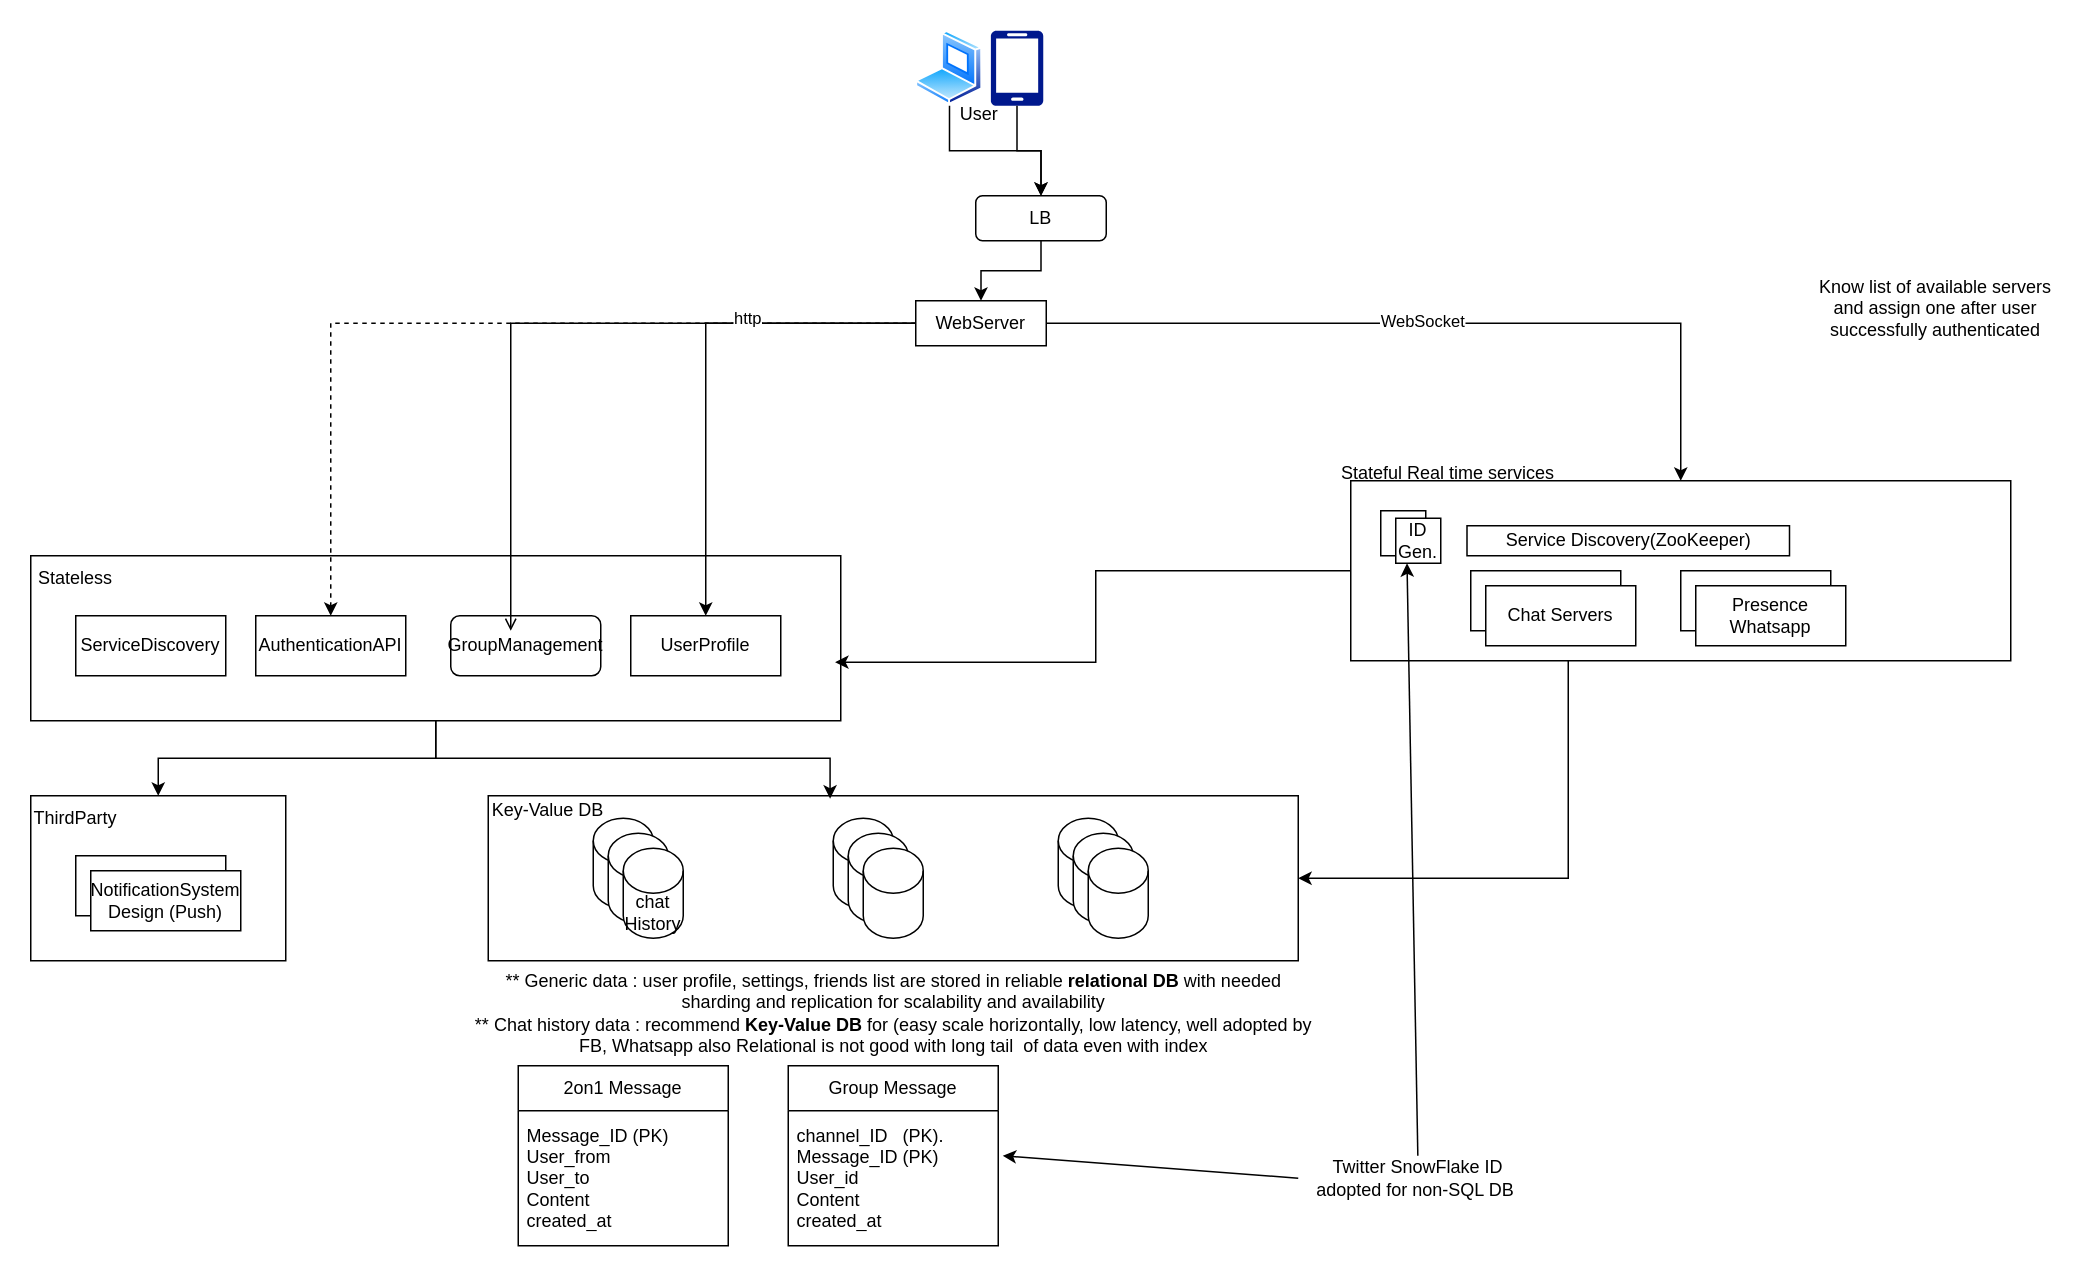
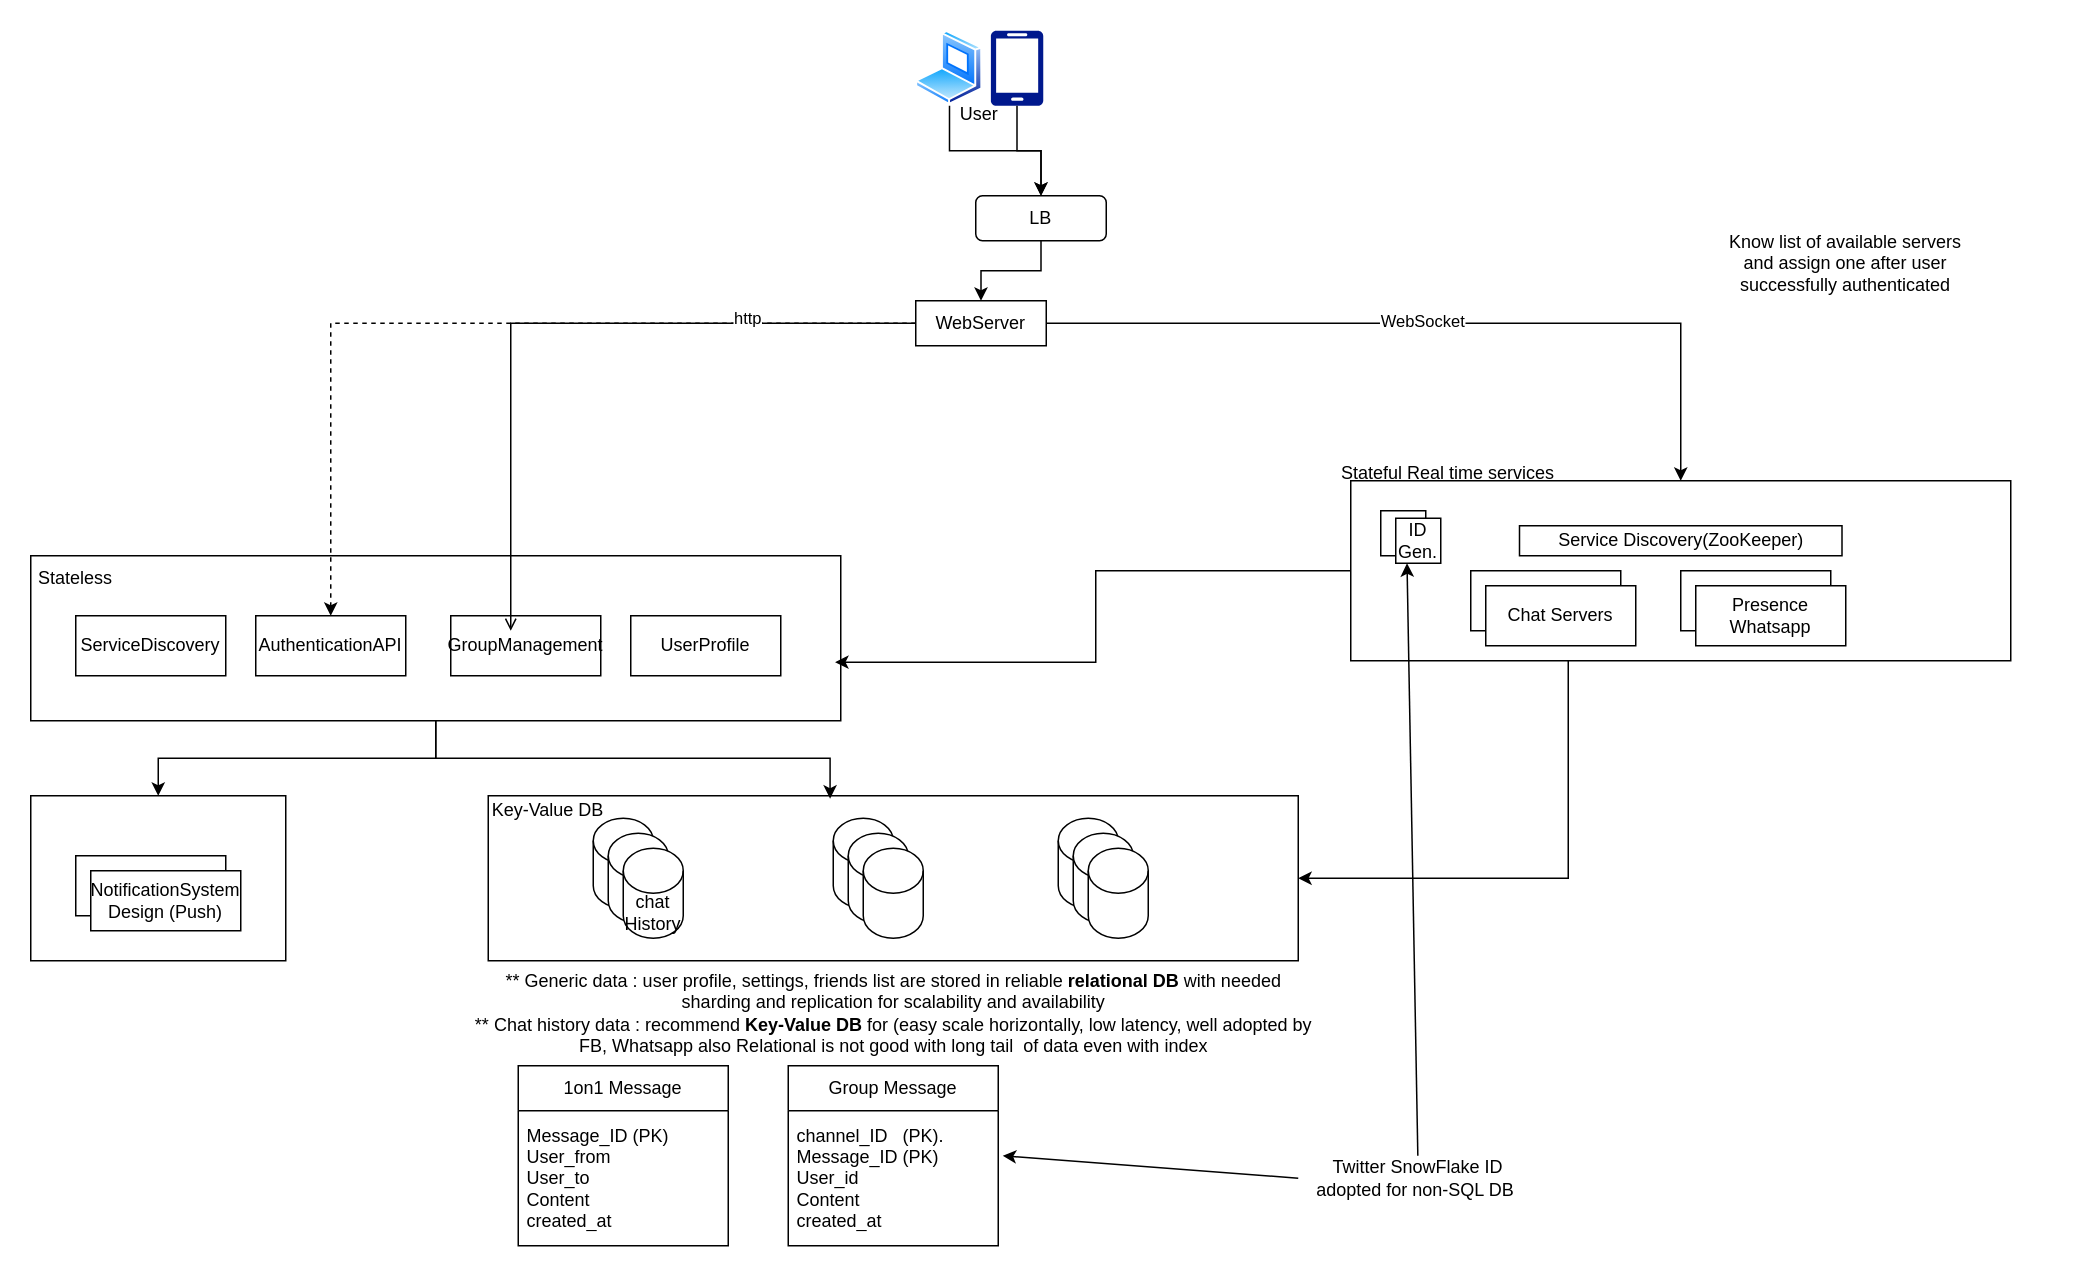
(1936, 308) -> (1846, 263)
(706, 466) -> none
(1628, 541) -> (1681, 541)
(526, 646) -> (526, 646)
(76, 818) -> none
(623, 1088) -> (623, 1088)
